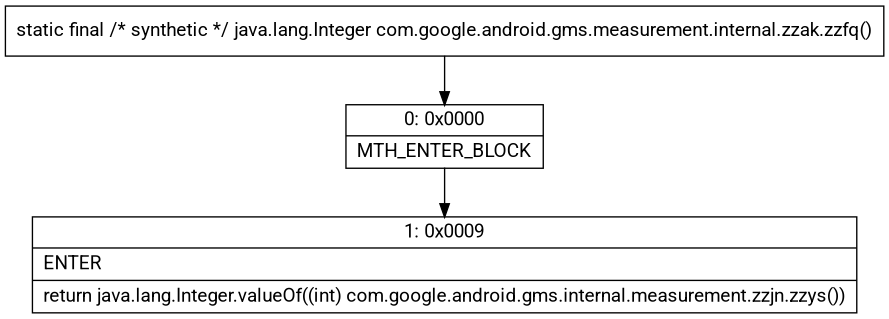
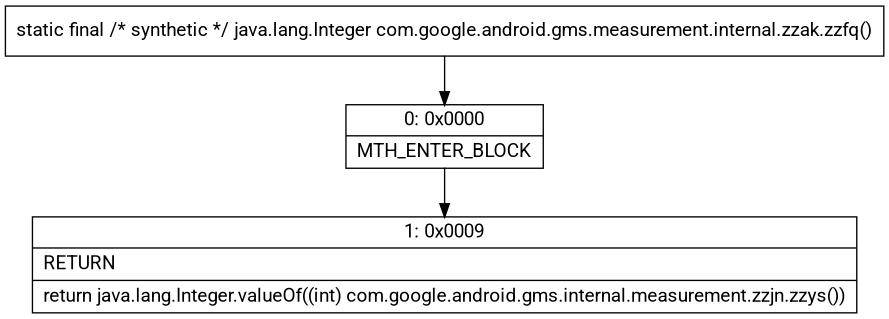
(73, 264) -> (80, 264)
